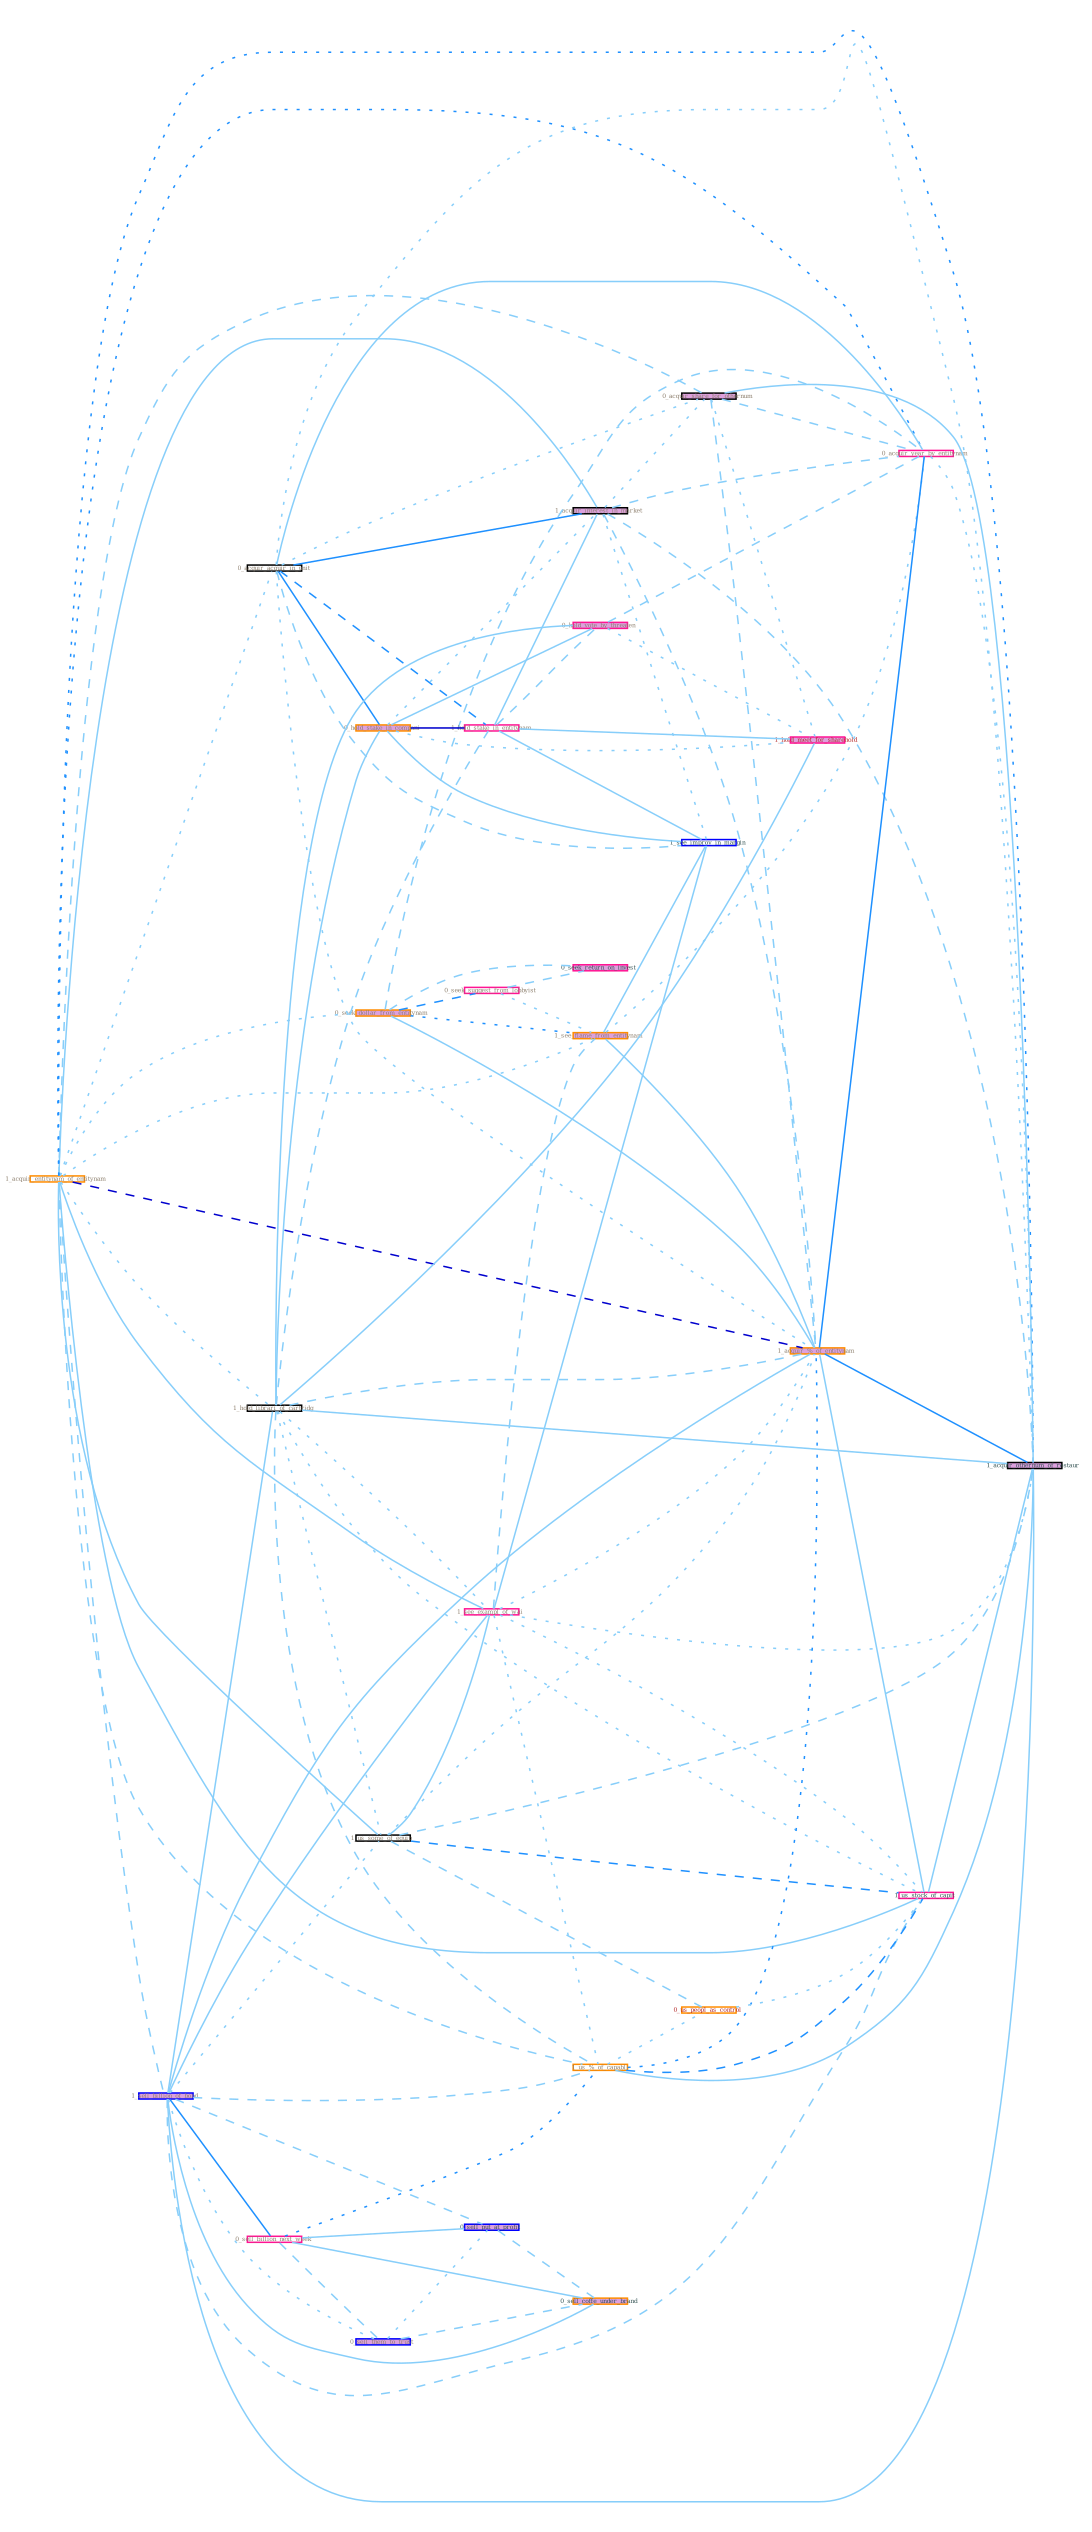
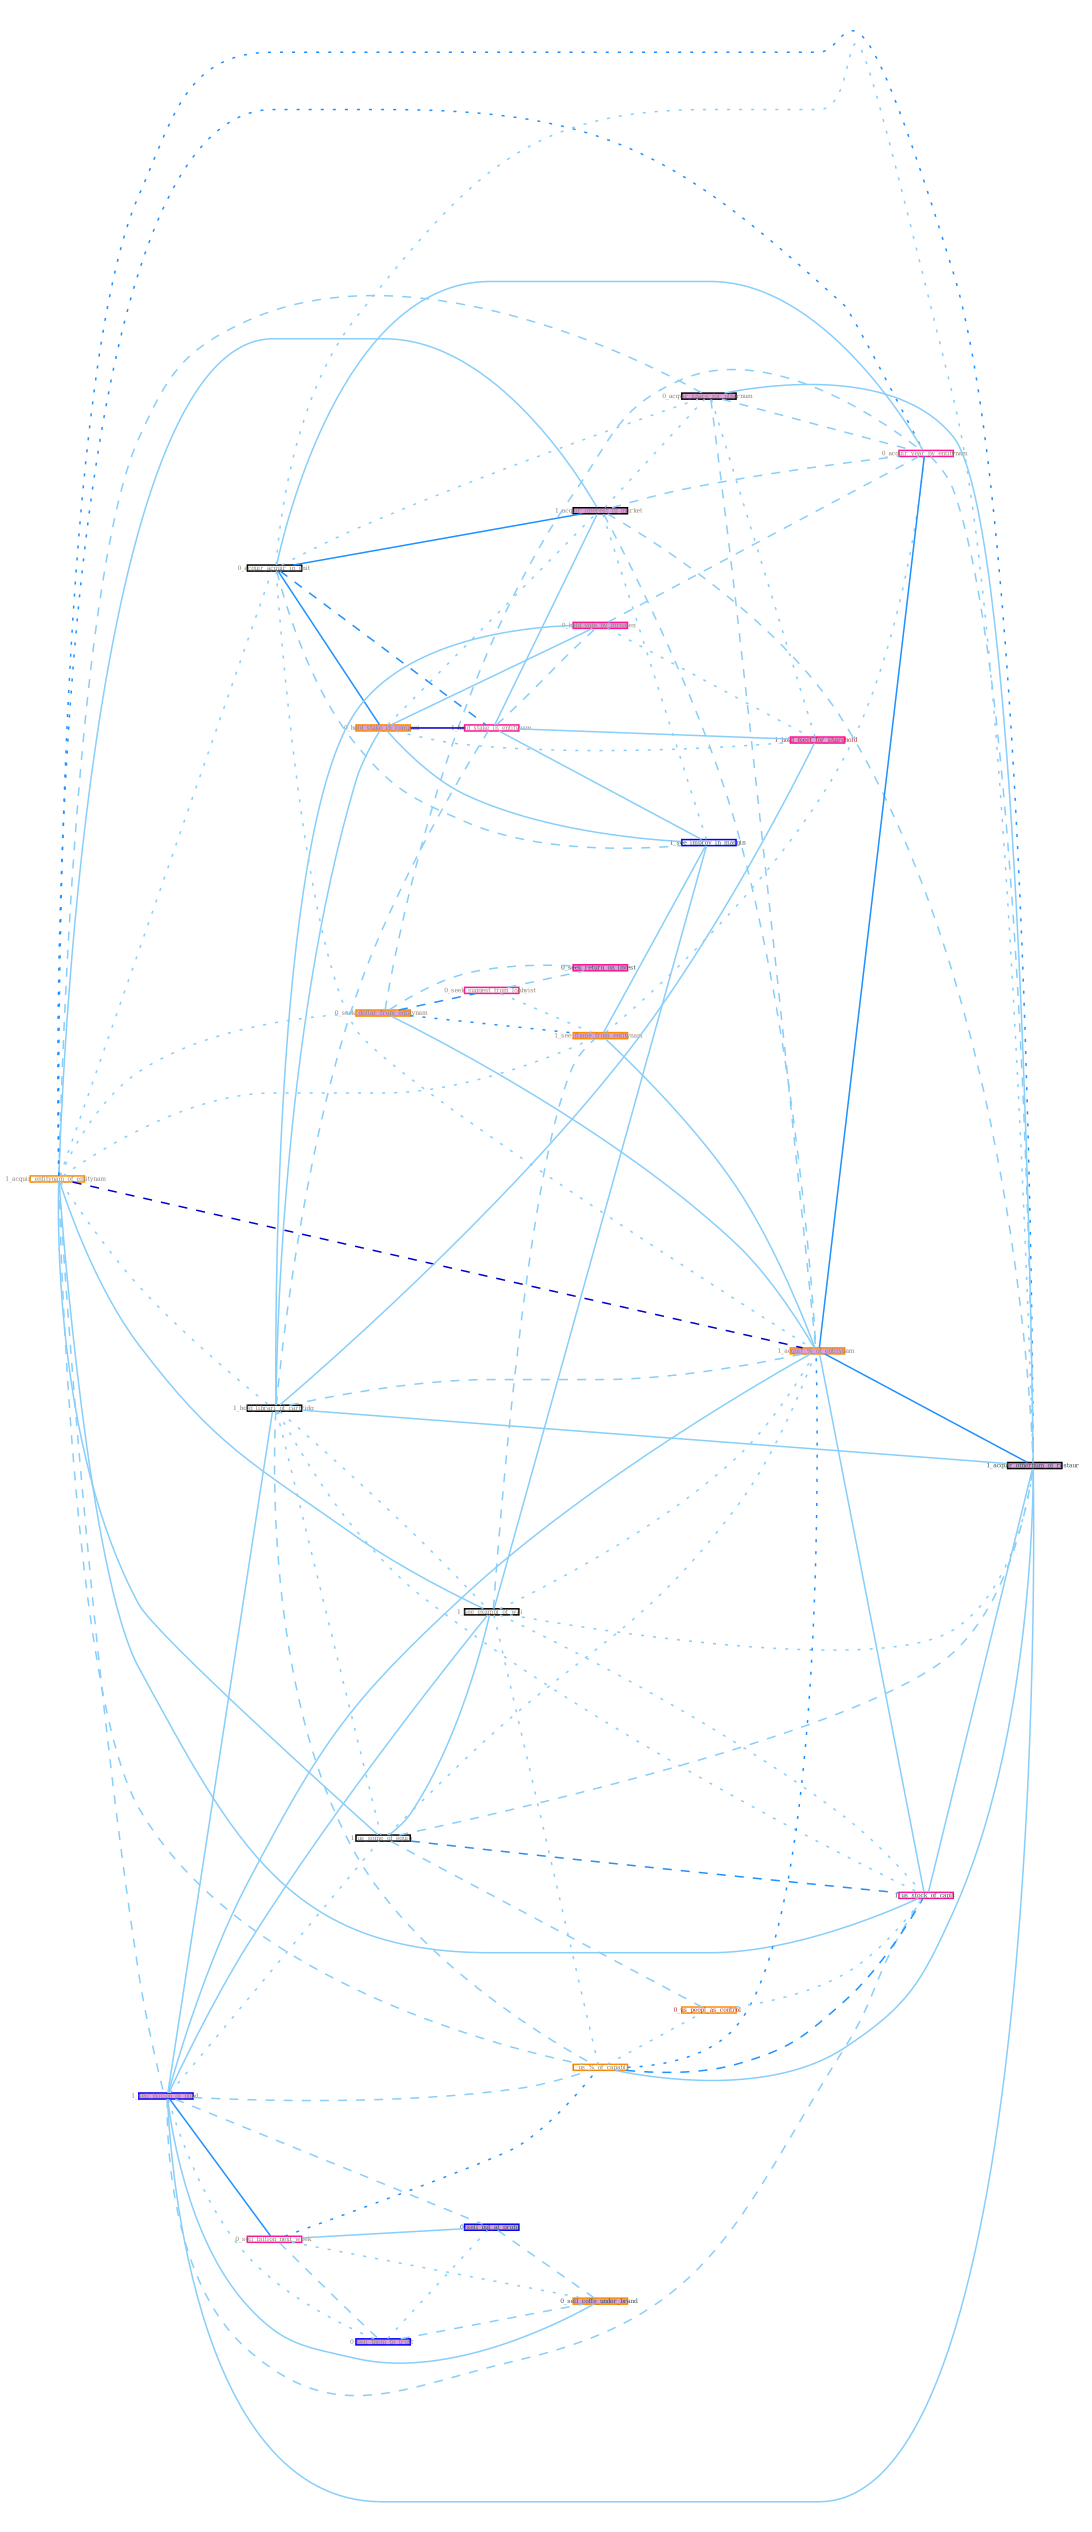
(1015, 953) -> (1015, 953)
(492, 1612) -> (492, 1612)
(437, 2270) -> (437, 2270)
